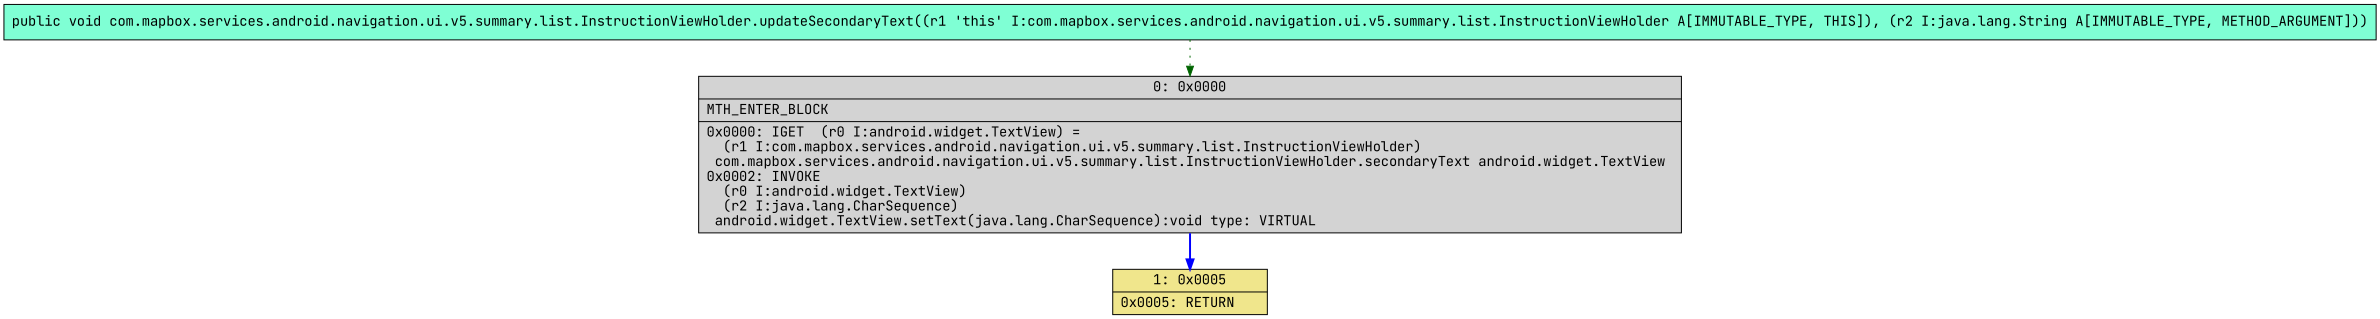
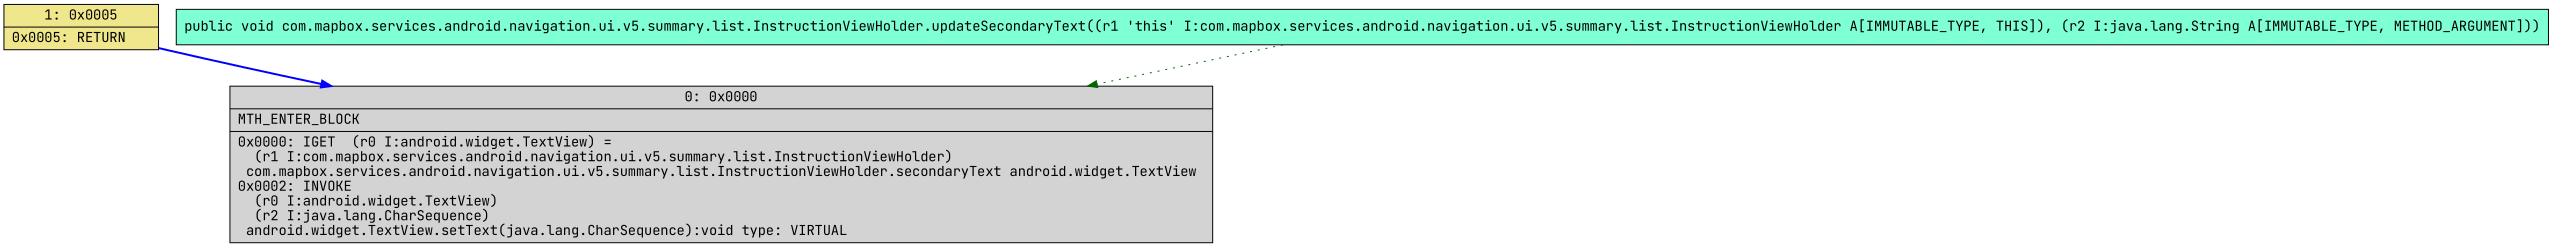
(1190, 246) -> (240, 66)
